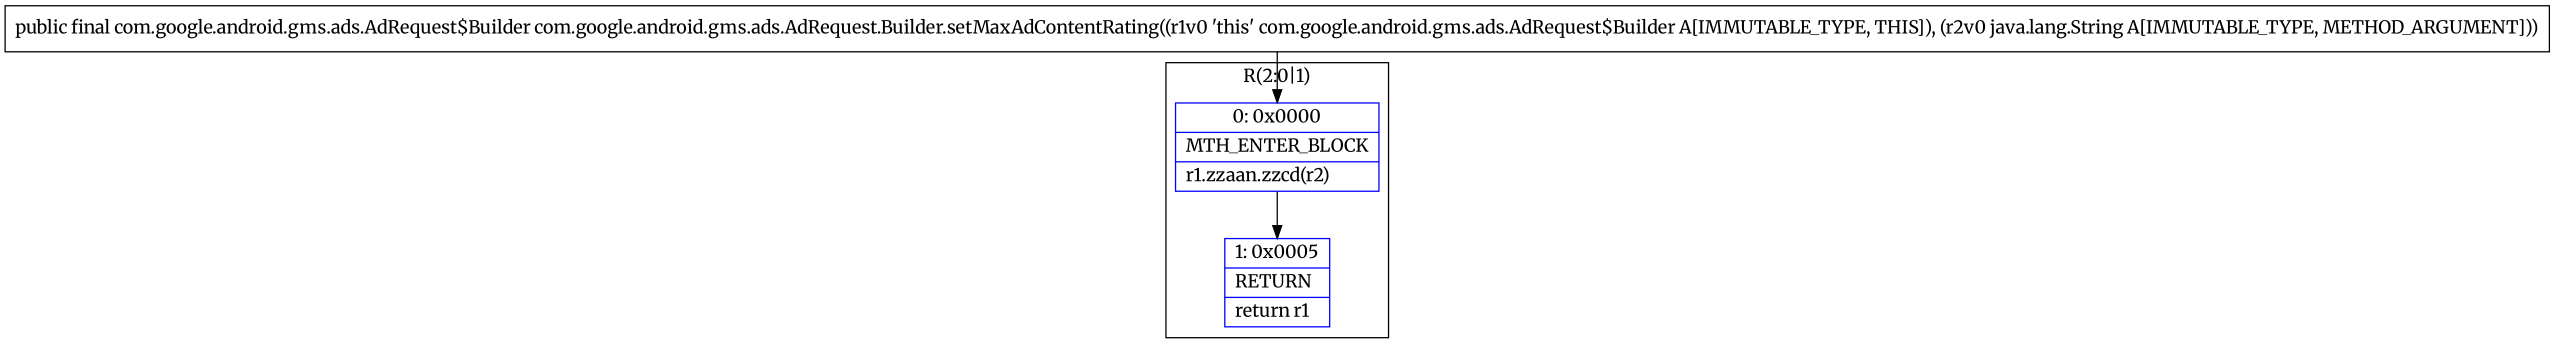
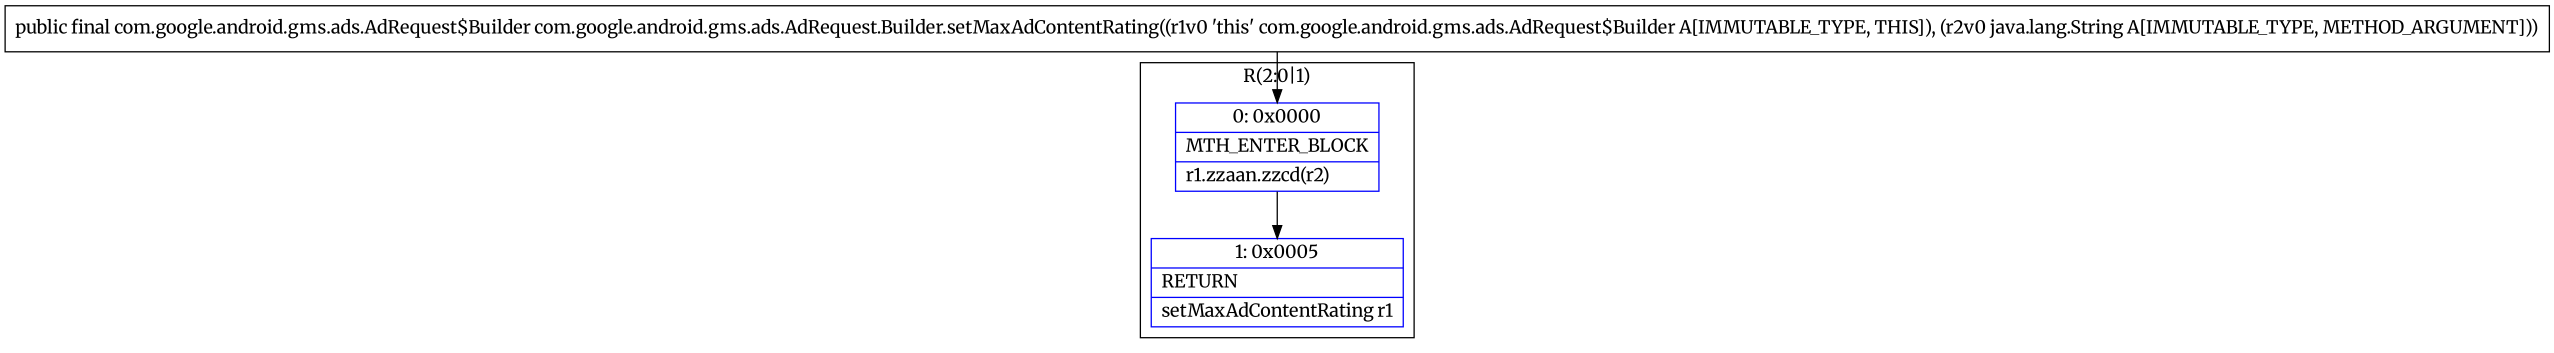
(1272, 311) -> (1277, 311)
